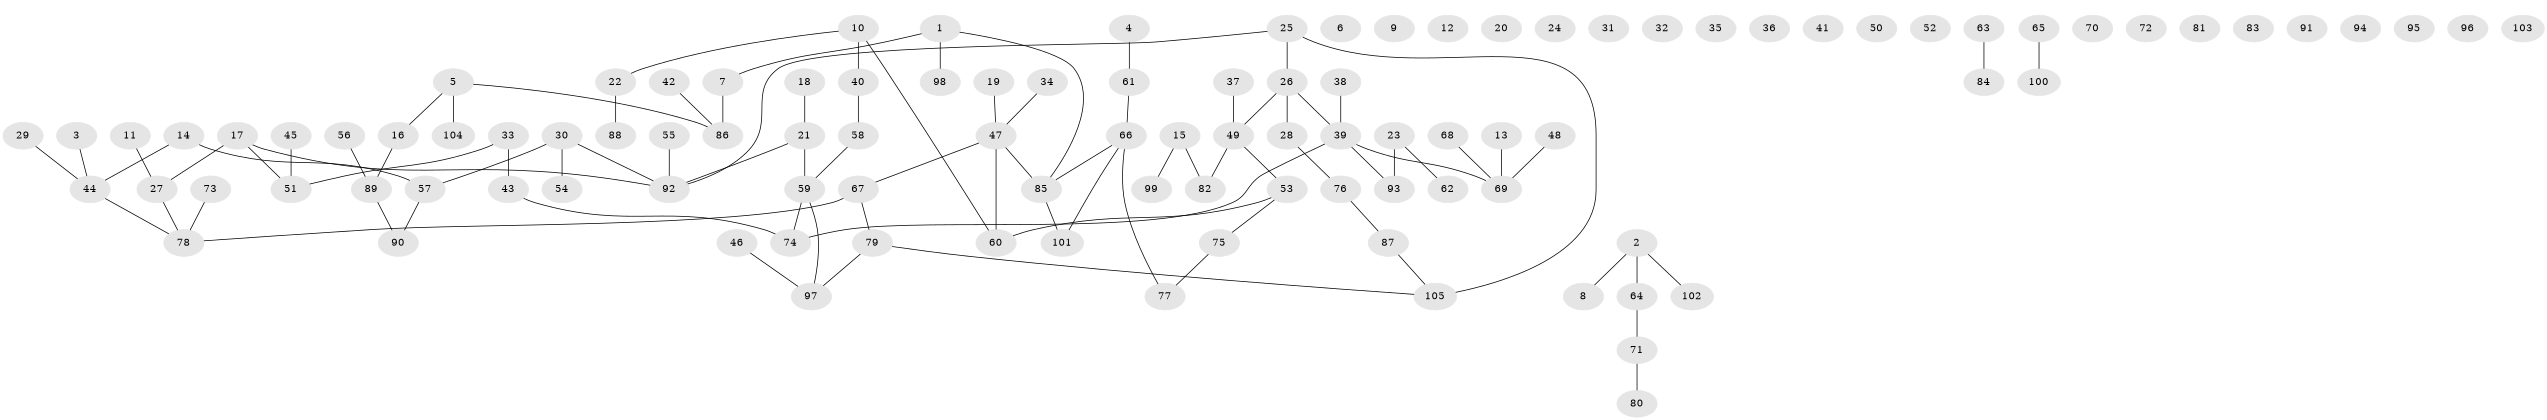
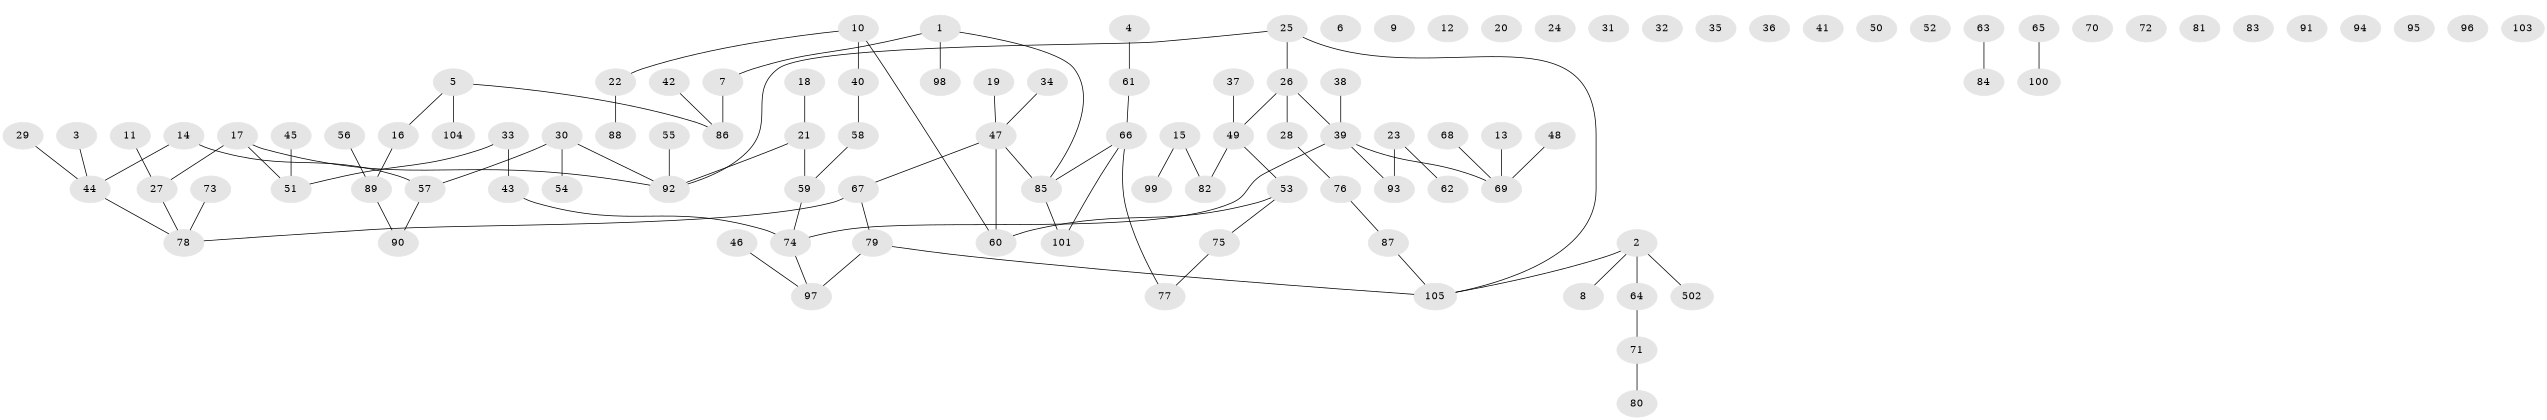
(818, 243) -> (801, 270)
none -> (1539, 275)
(1692, 297) -> (1692, 297)
